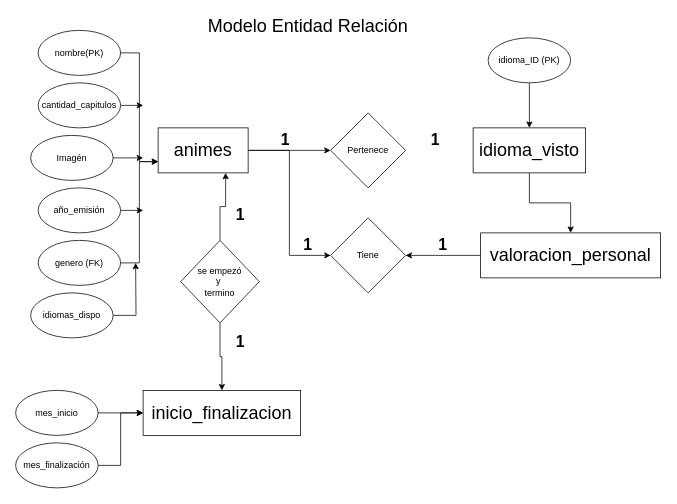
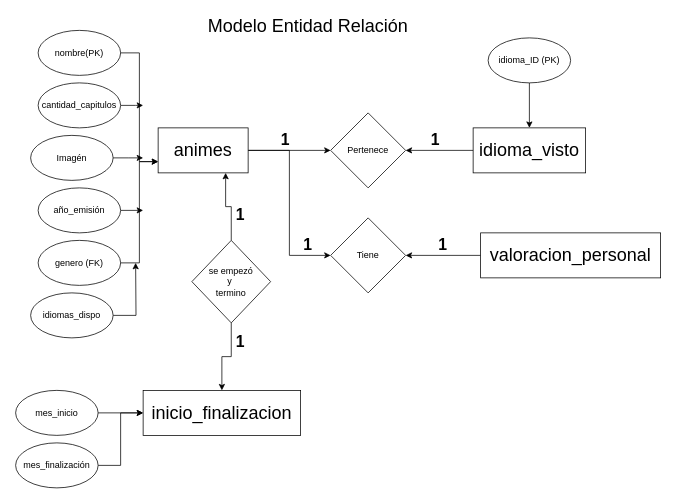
(529, 189) -> (442, 150)
(220, 282) -> (231, 282)
